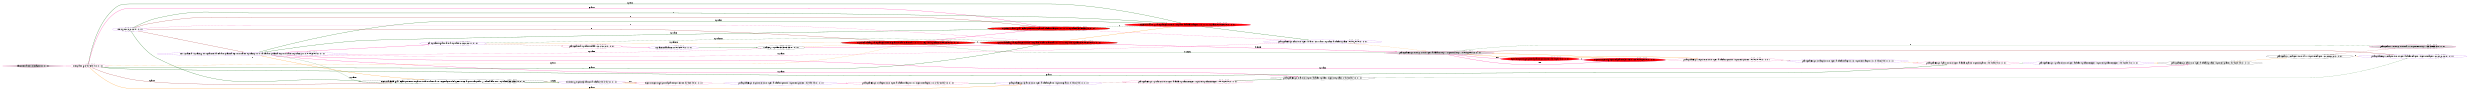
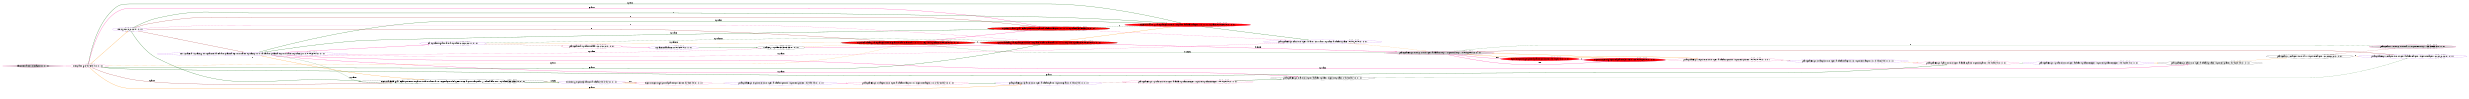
none -> (109, 48)
